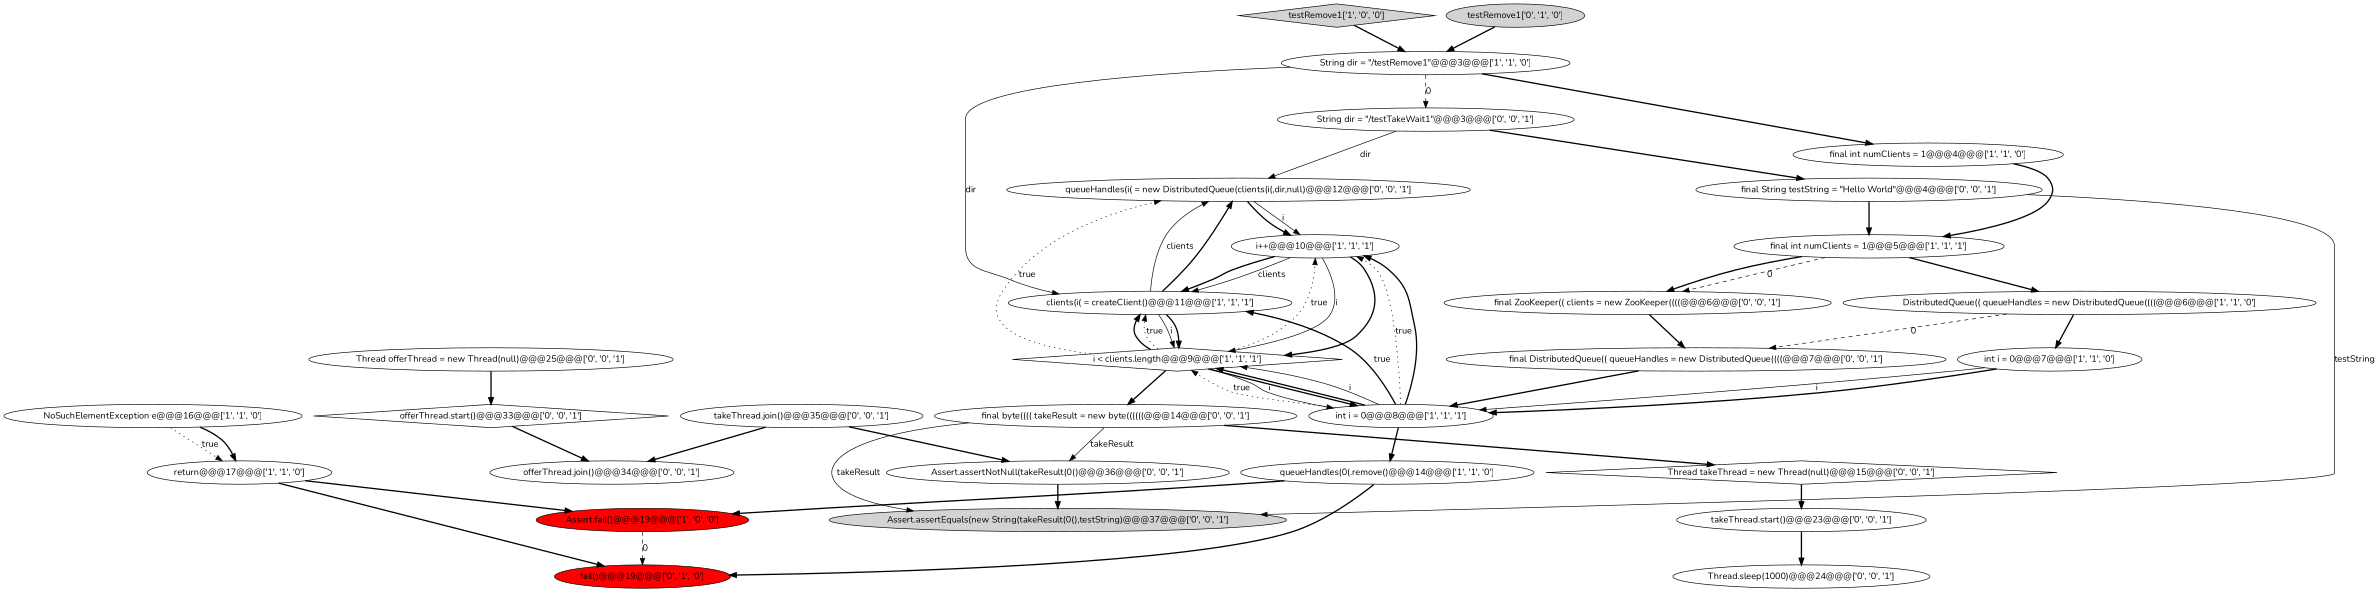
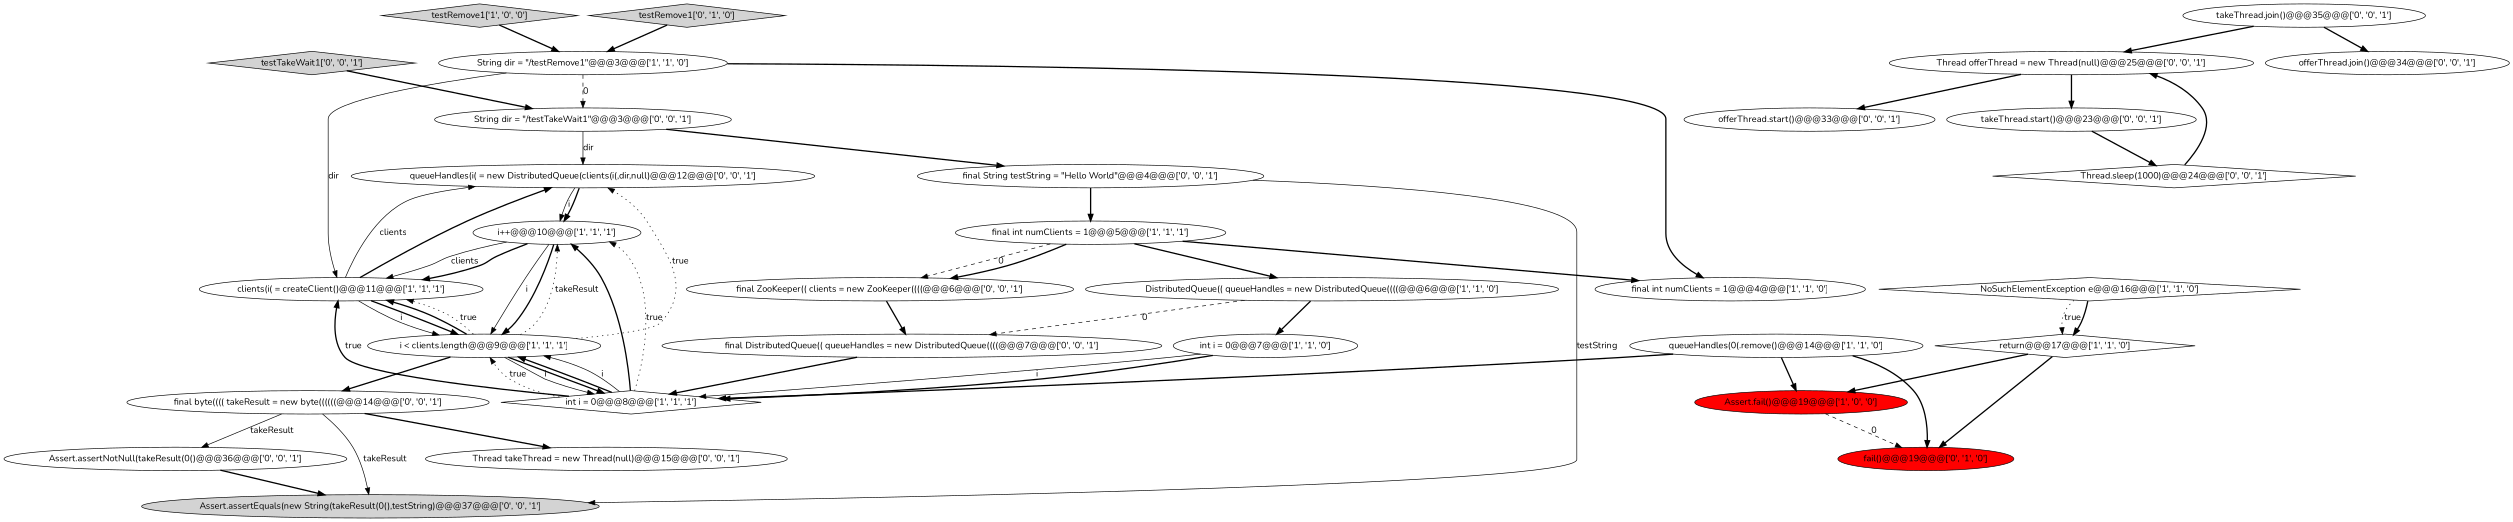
(1515, 16) -> (687, 16)
none -> (312, 63)
none -> (2204, 111)
(2031, 213) -> (1407, 261)
(1319, 303) -> (577, 289)
(1177, 359) -> (484, 346)
(153, 416) -> (2090, 289)
(491, 416) -> (1810, 120)
(1401, 416) -> (631, 402)
(547, 442) -> none
(926, 443) -> (2192, 38)
(1394, 444) -> (1200, 379)
(239, 473) -> (2065, 346)
(1801, 473) -> (606, 459)
(1801, 493) -> (2071, 88)
(1801, 577) -> (2174, 176)
